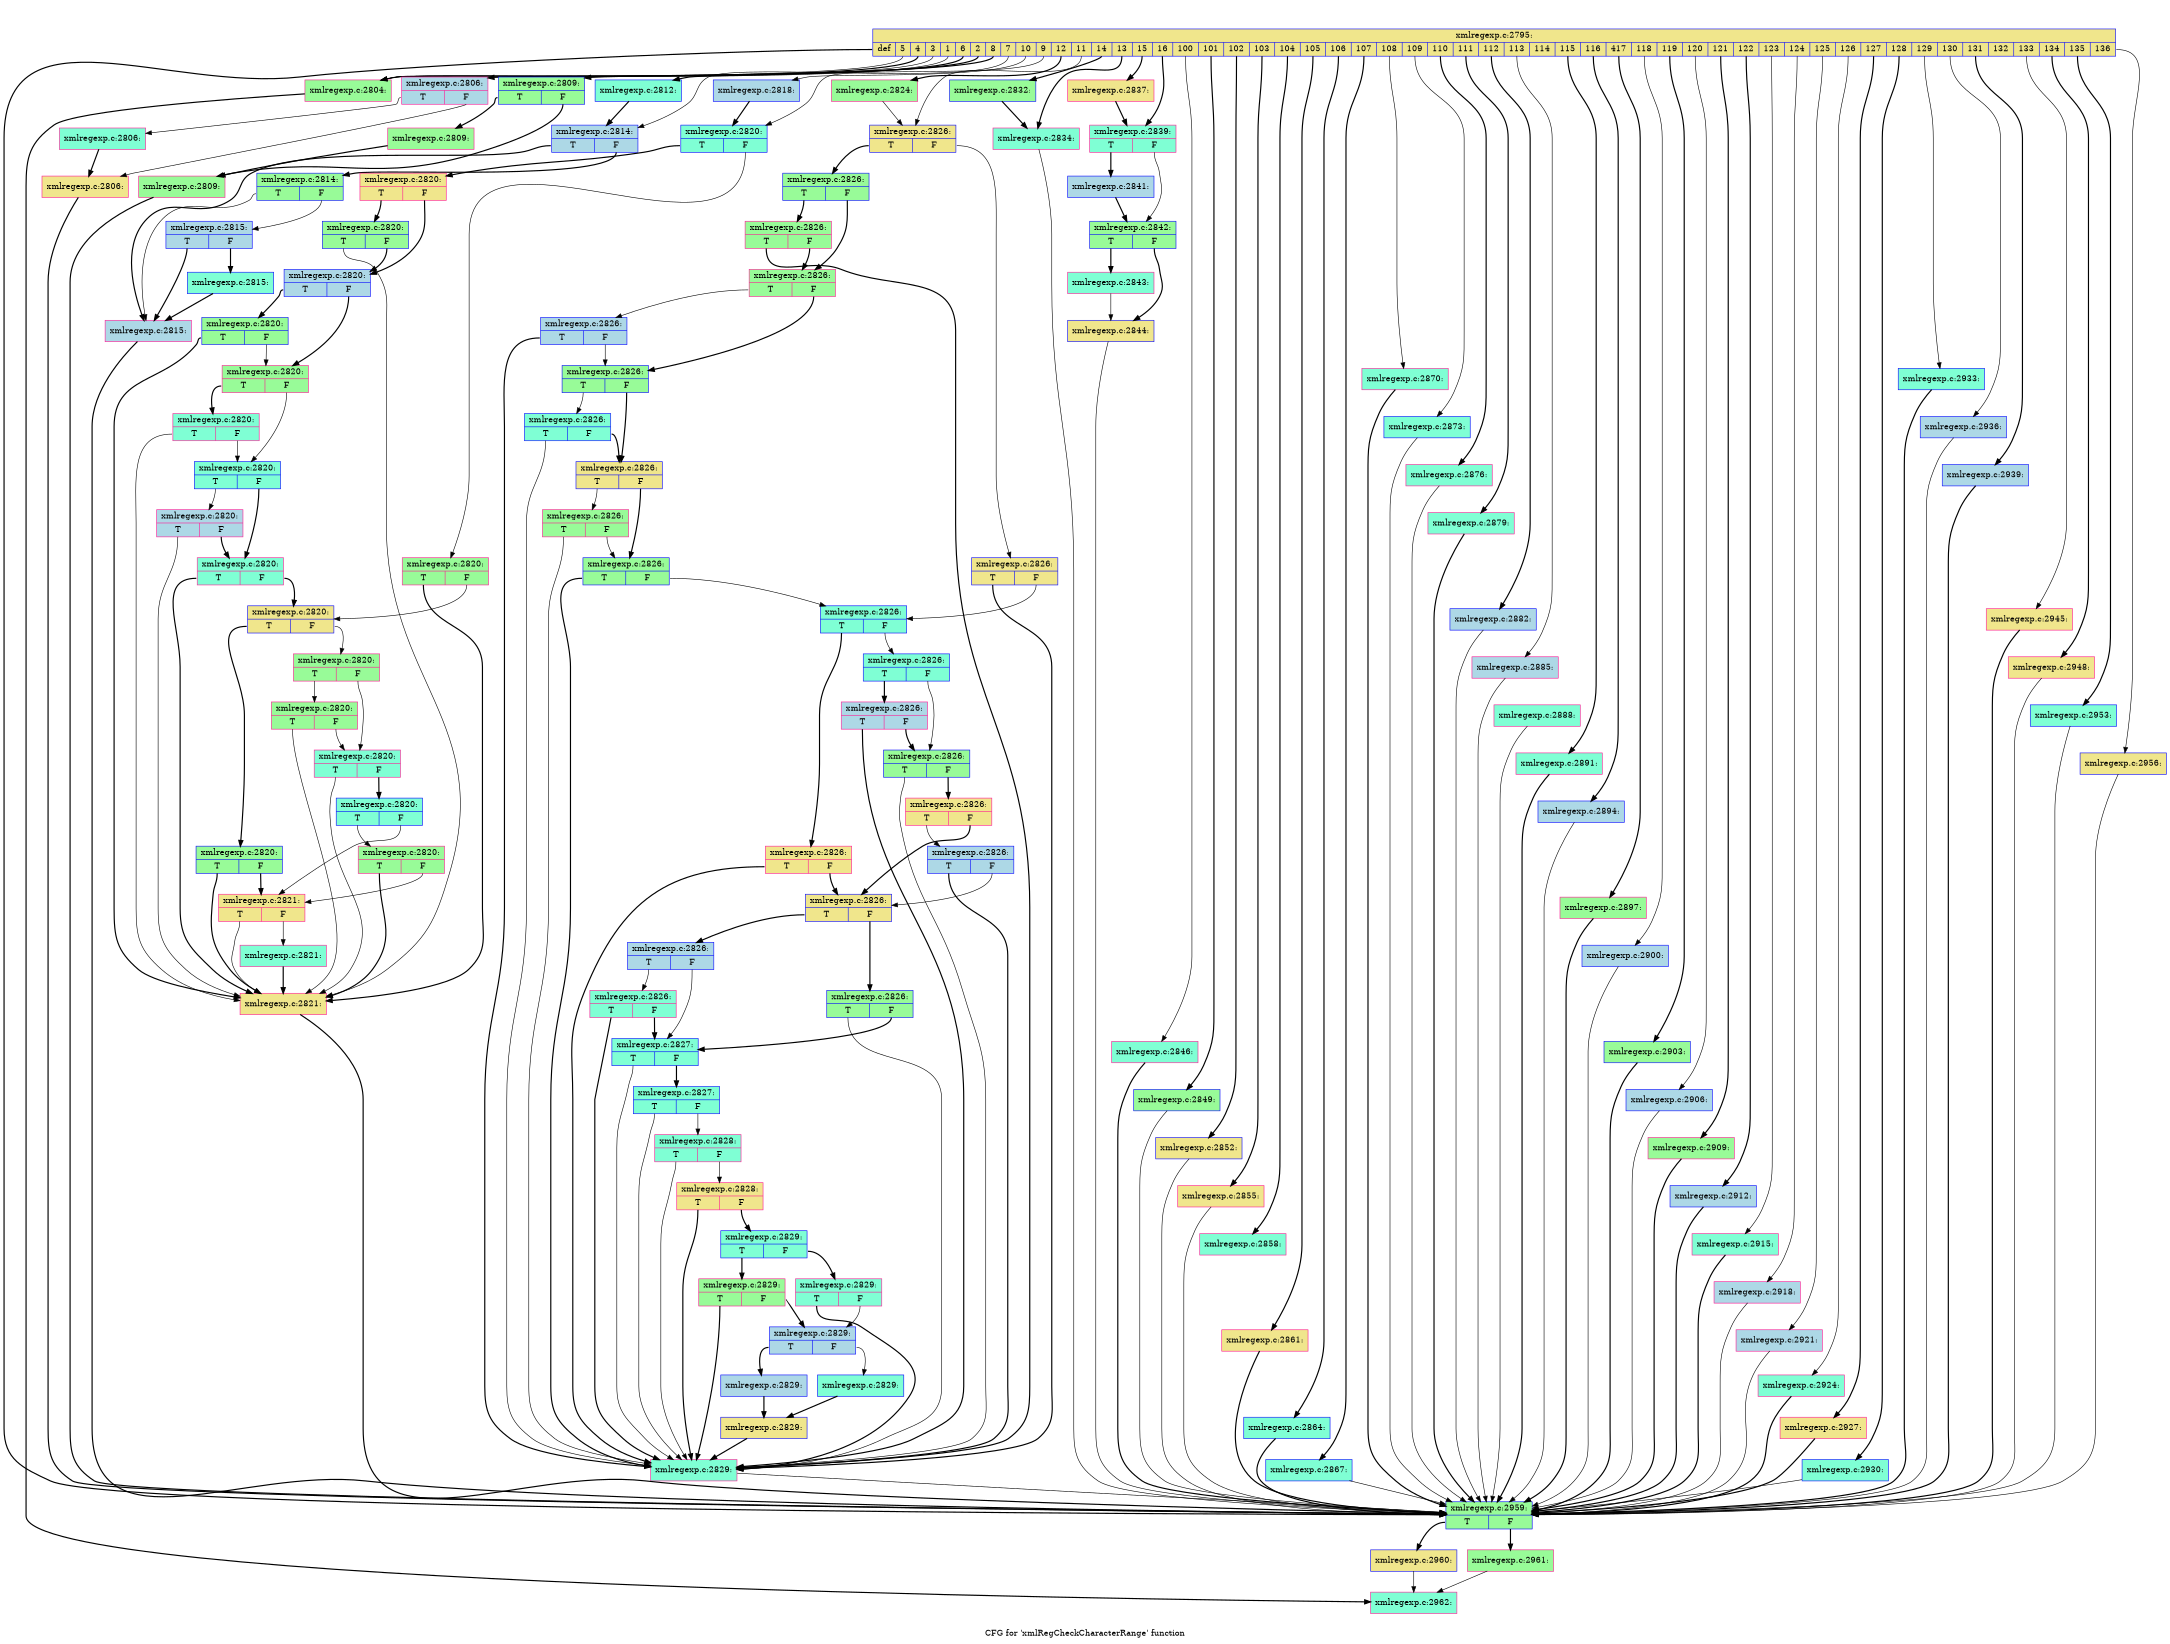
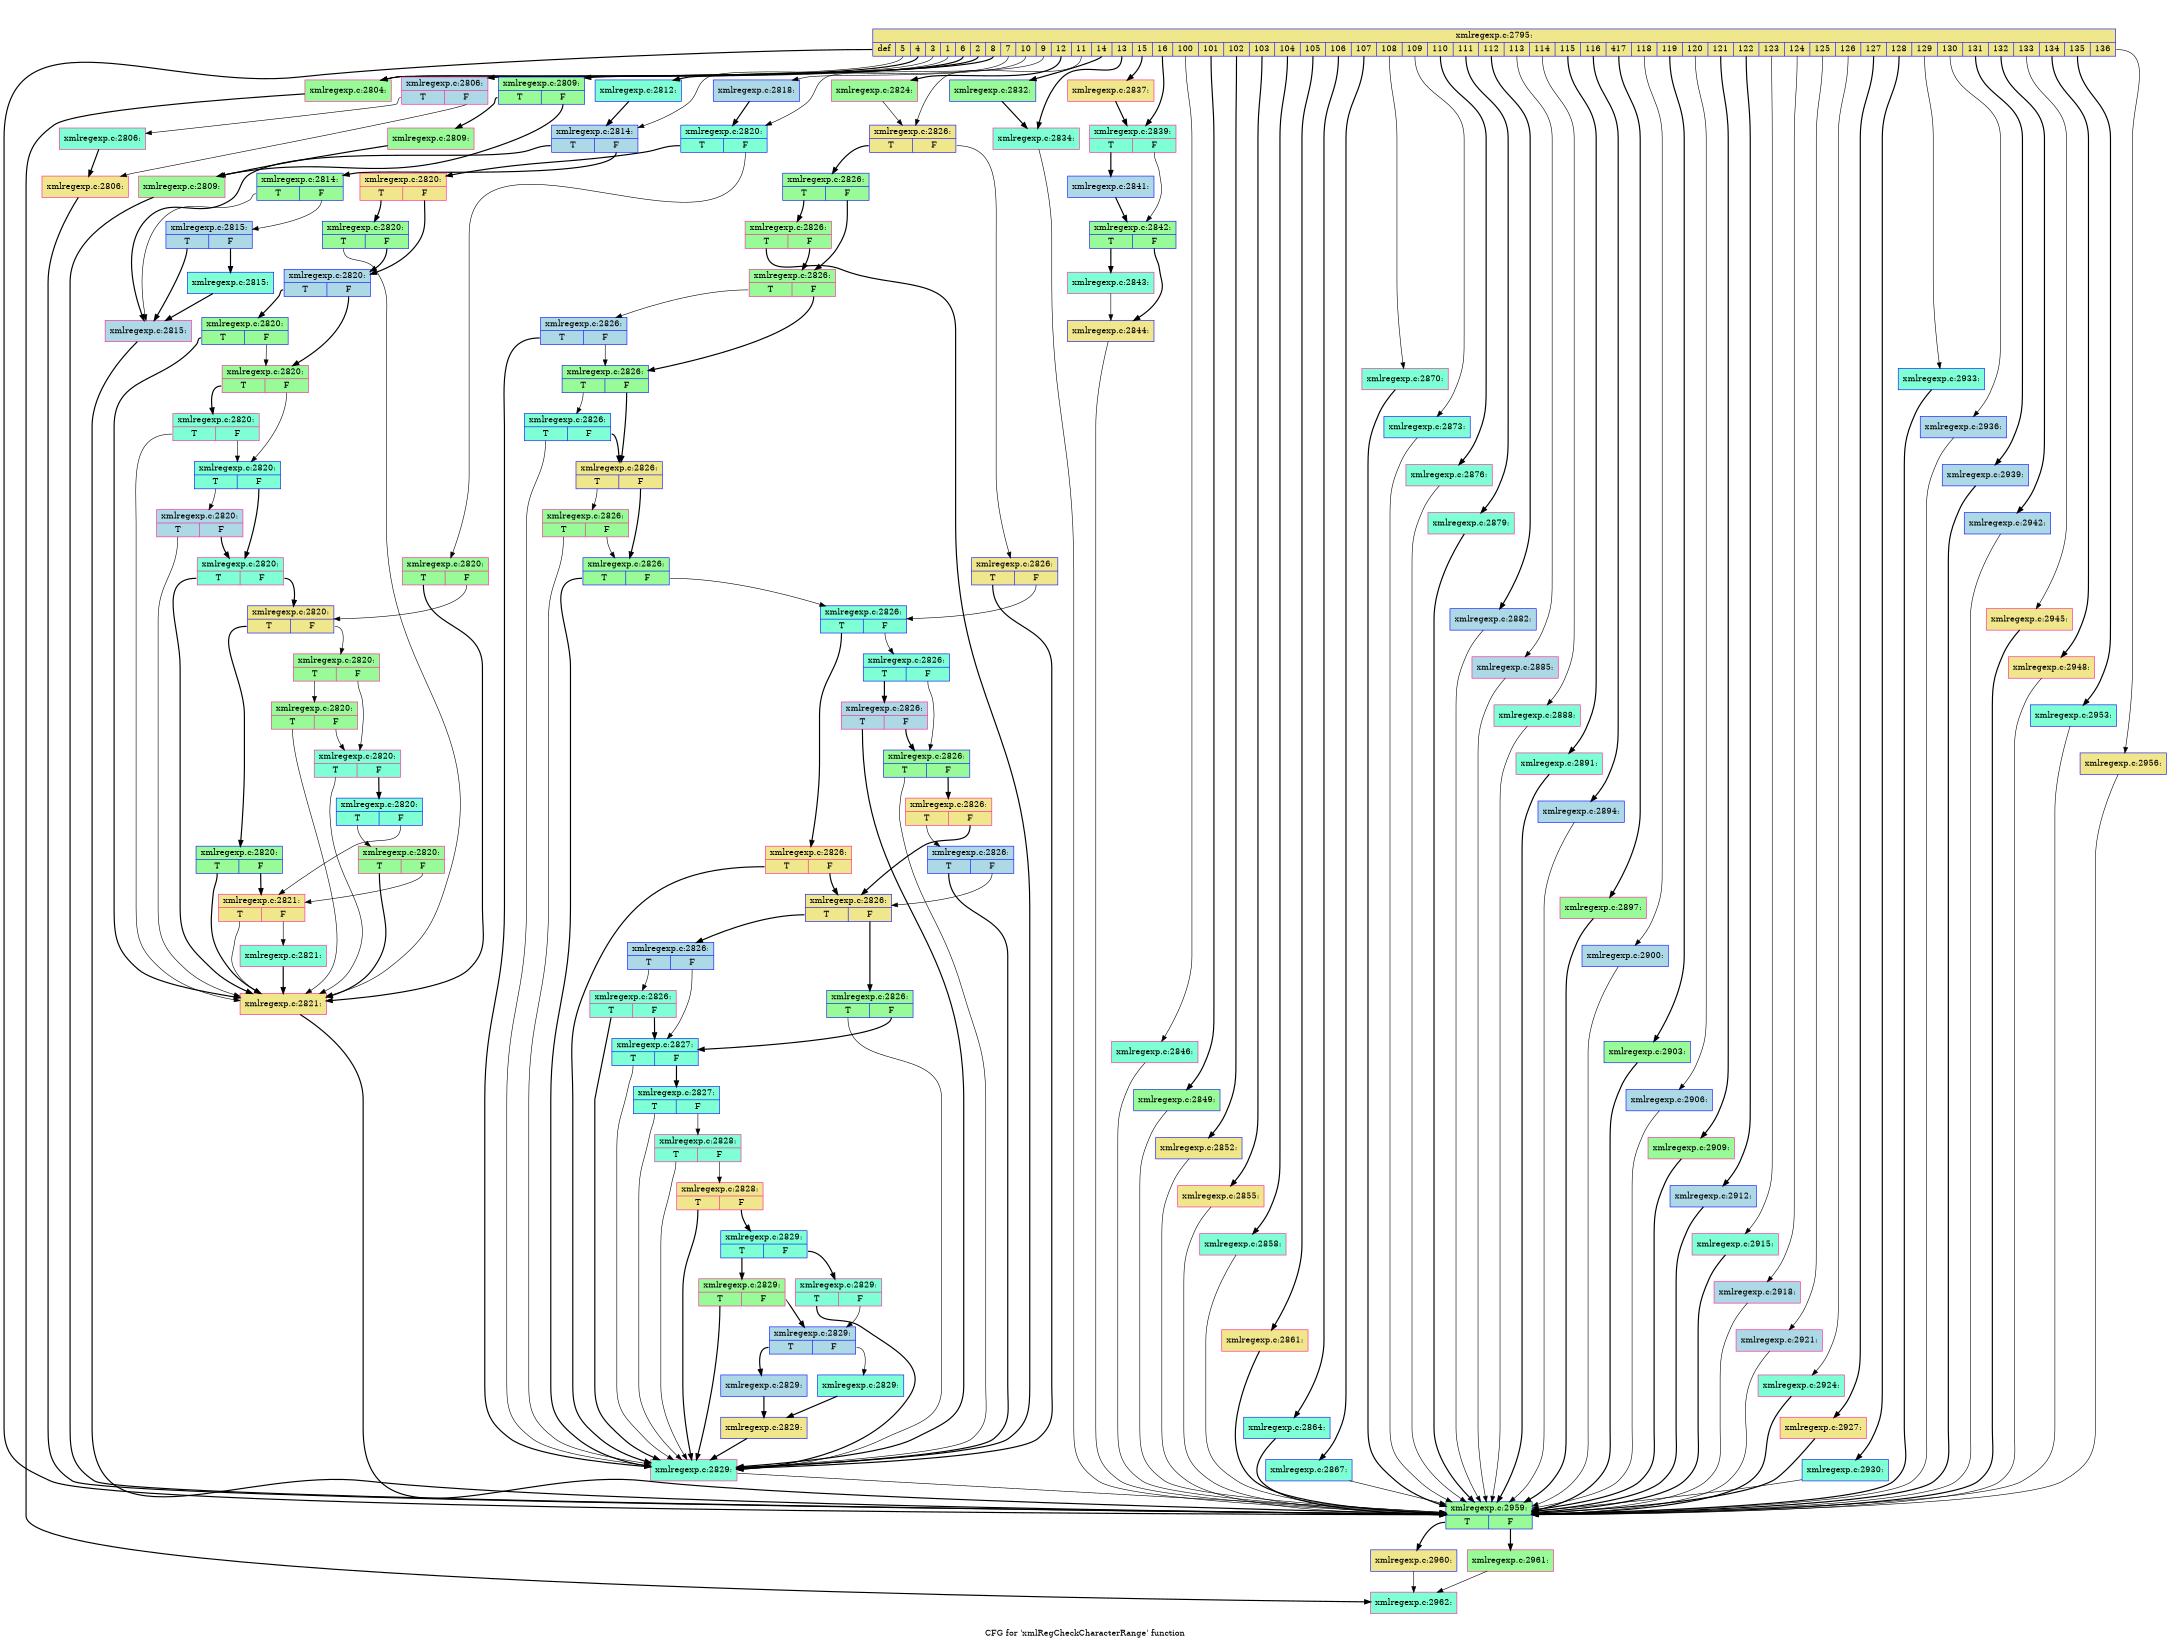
none -> (1574, 377)
none -> (2007, 523)
(1118, 1423) -> (1118, 1423)
none -> (1222, 1470)
